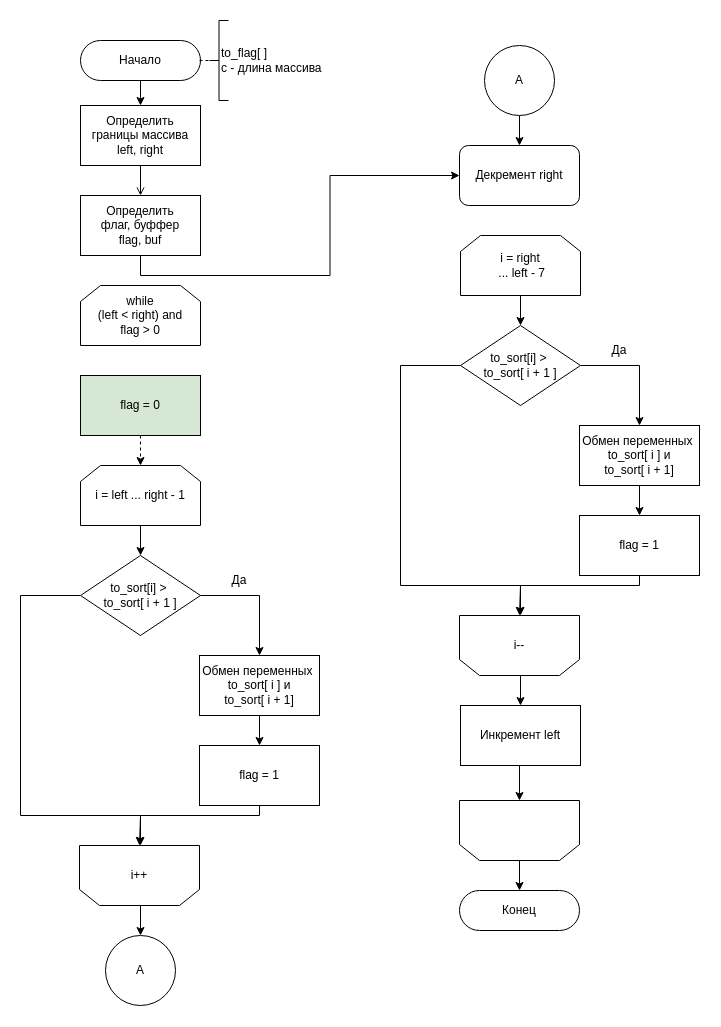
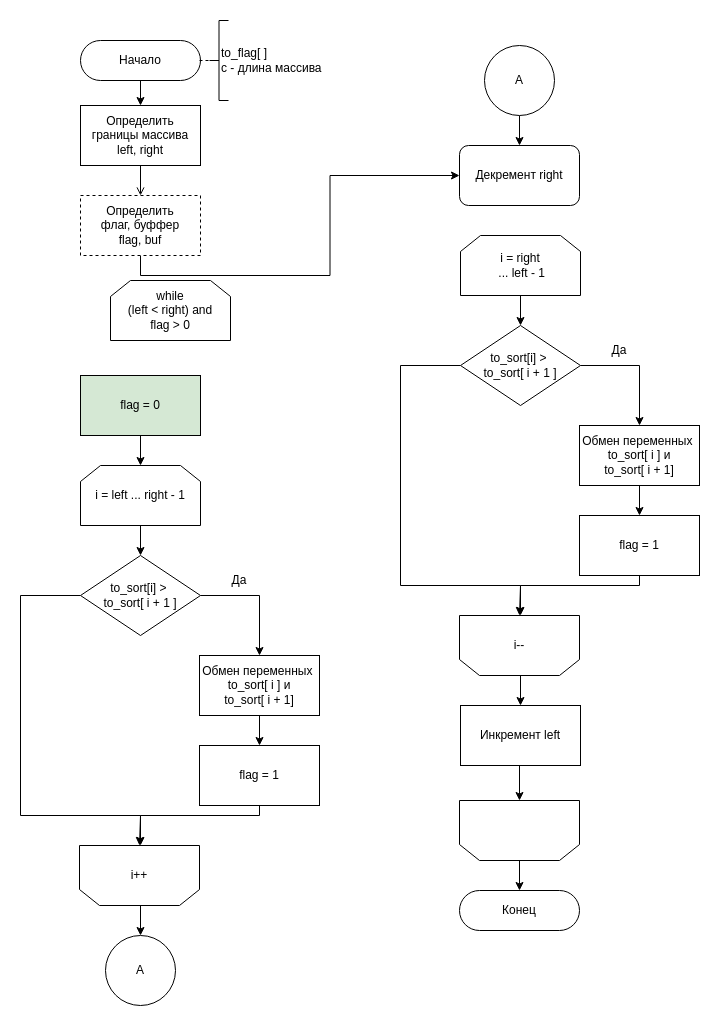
(141, 226) -> (141, 226)
(521, 266) -> (521, 266)
(141, 316) -> (171, 311)
(141, 447) -> (141, 447)
